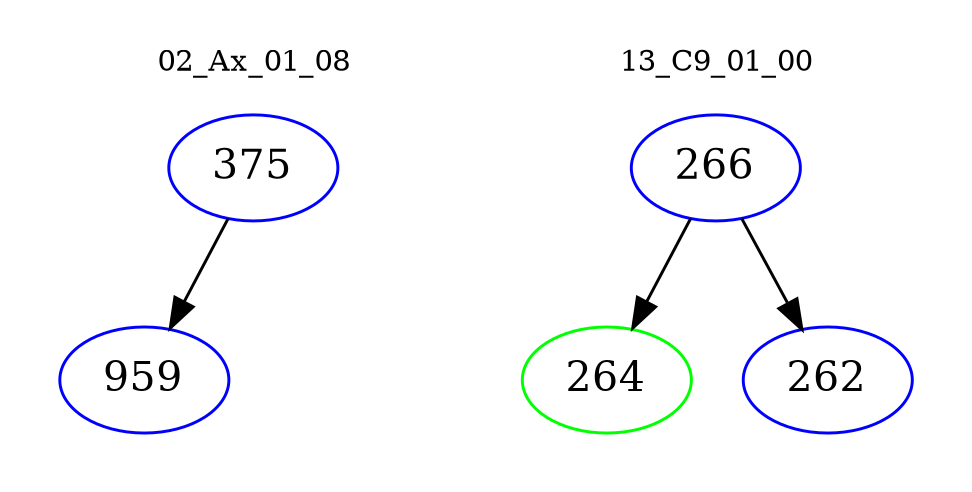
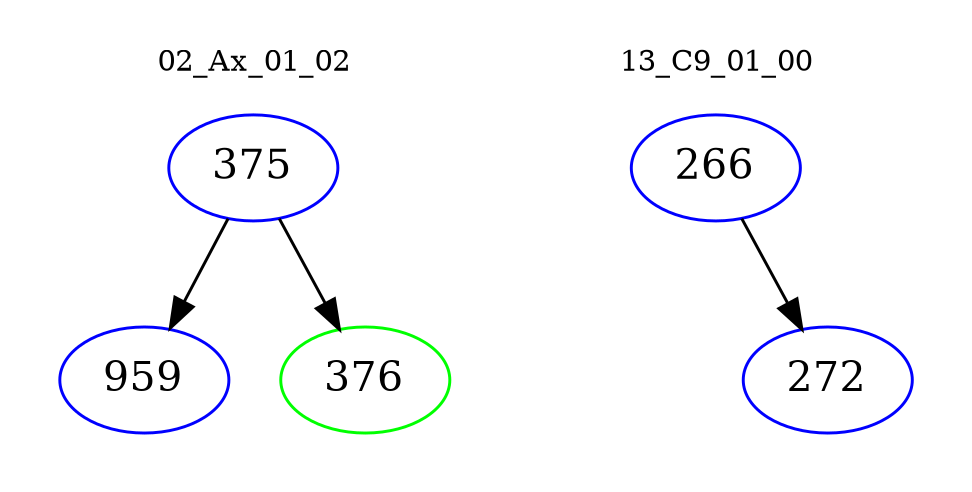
(255, 63) -> (255, 63)
none -> (365, 380)
(607, 380) -> none
(828, 380) -> (828, 380)
